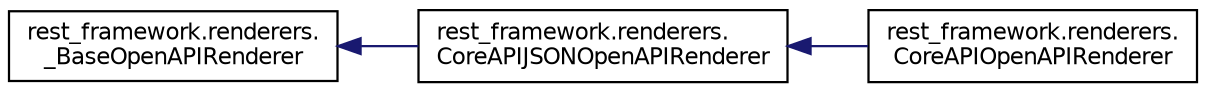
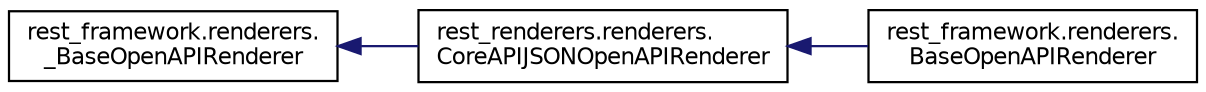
(603, 46) -> (603, 46)
(1033, 46) -> (1033, 46)
